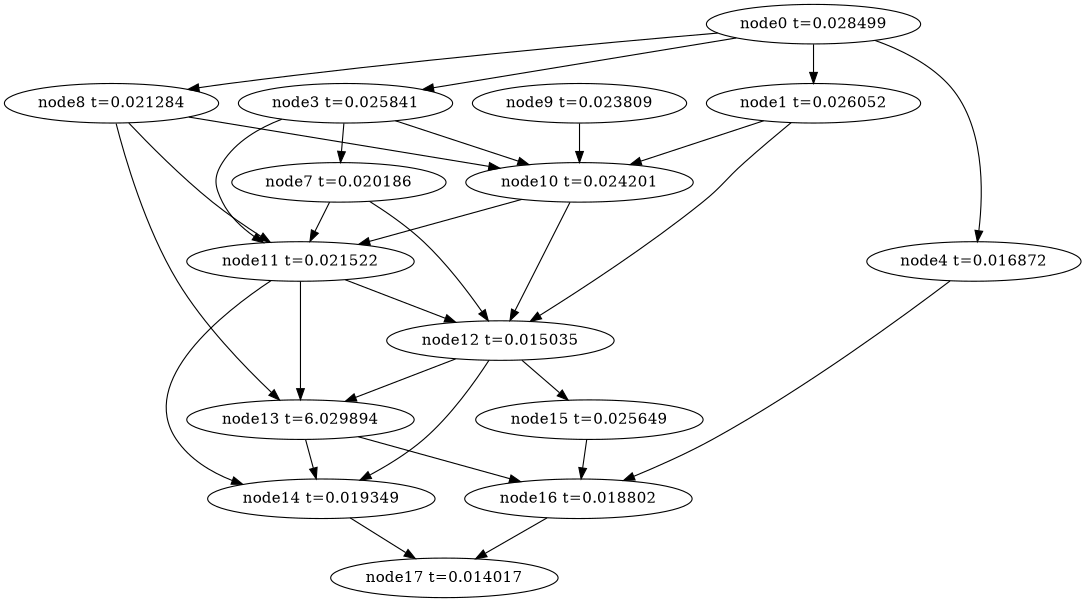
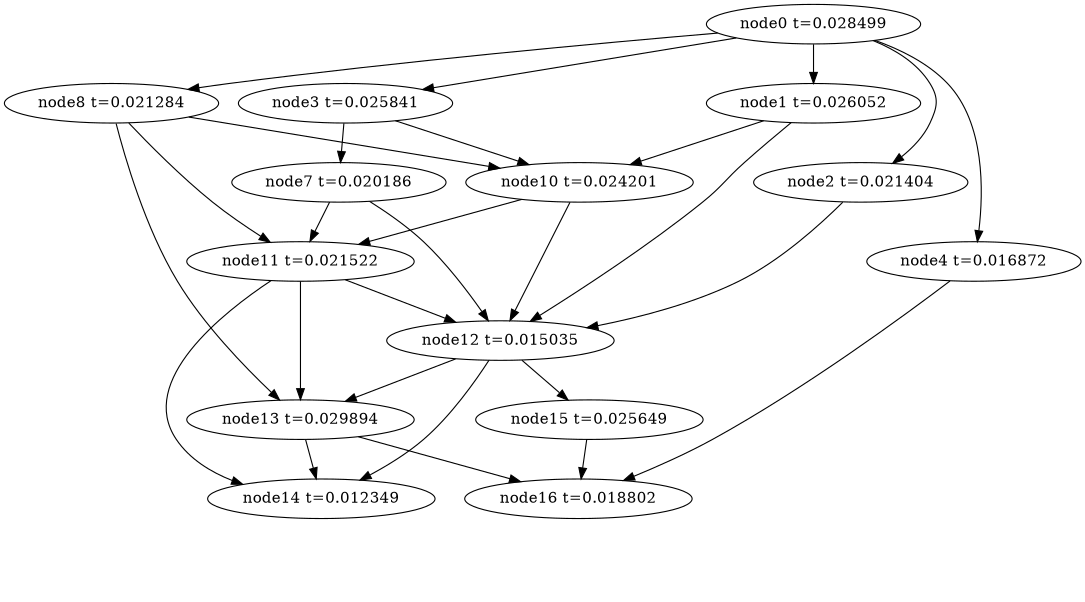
(580, 103) -> none
(219, 169) -> none
none -> (861, 182)
(300, 420) -> (300, 420)
(321, 499) -> (321, 499)
(444, 578) -> none
